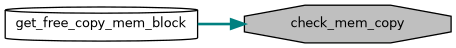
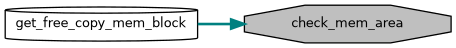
(348, 24) -> (348, 24)
